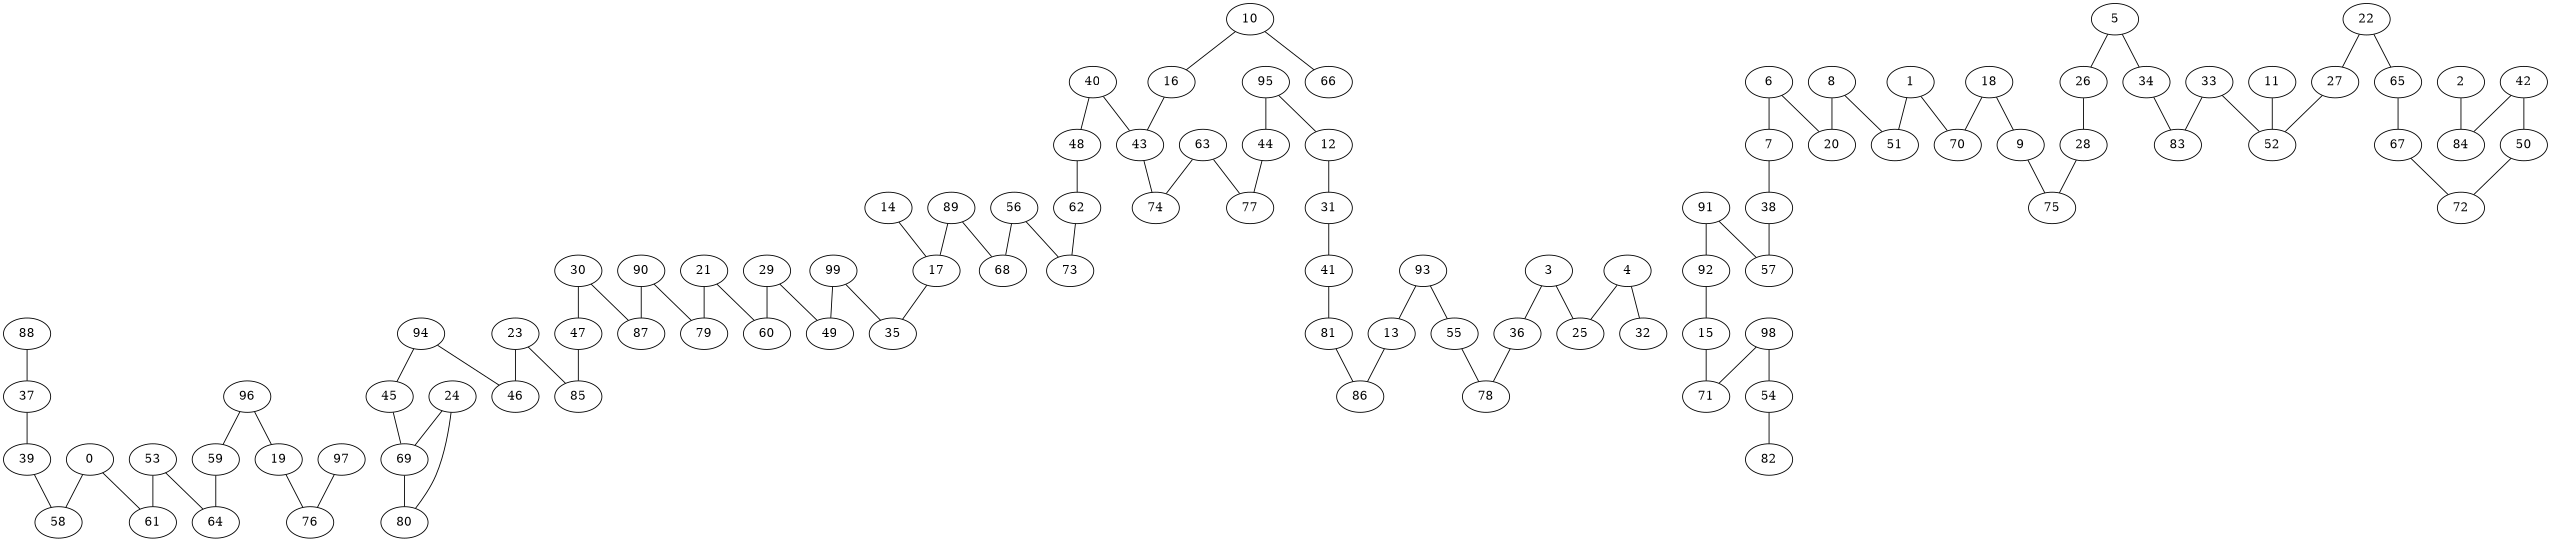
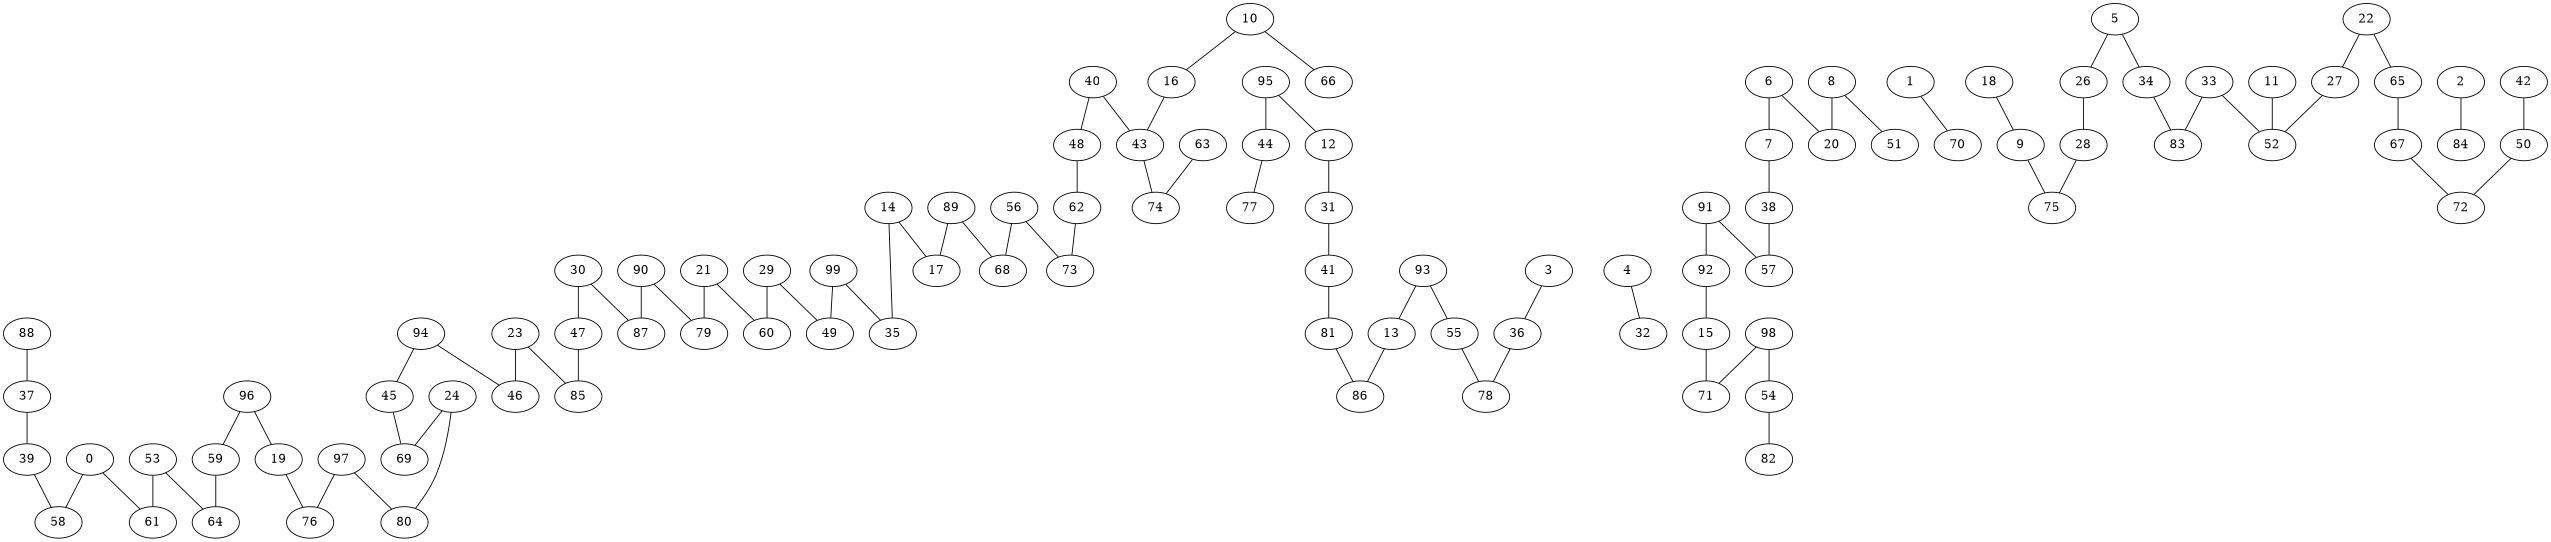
(2493, 113) -> none
(1903, 114) -> none
(1973, 114) -> none
(1227, 176) -> none
(915, 302) -> (891, 271)
(1580, 334) -> none
(404, 491) -> (373, 491)
